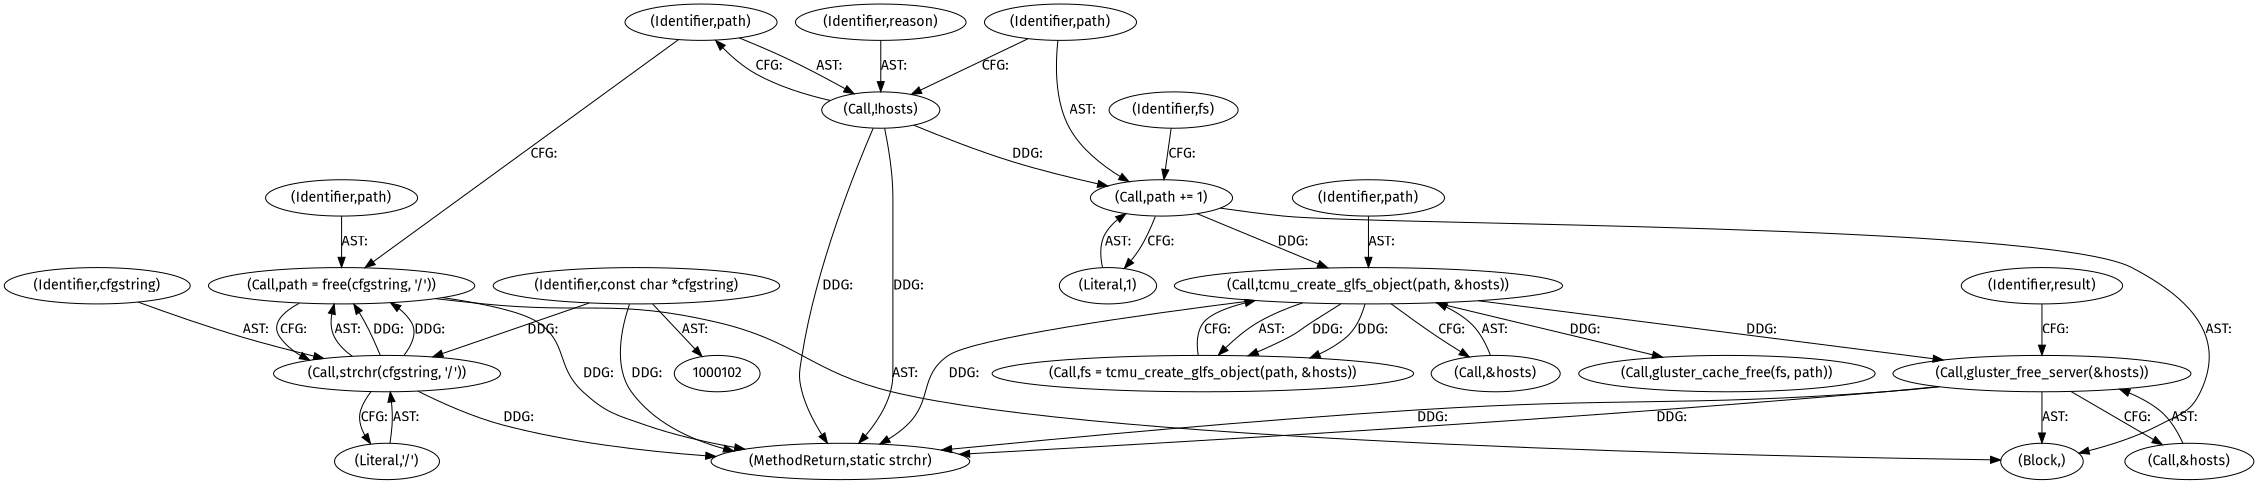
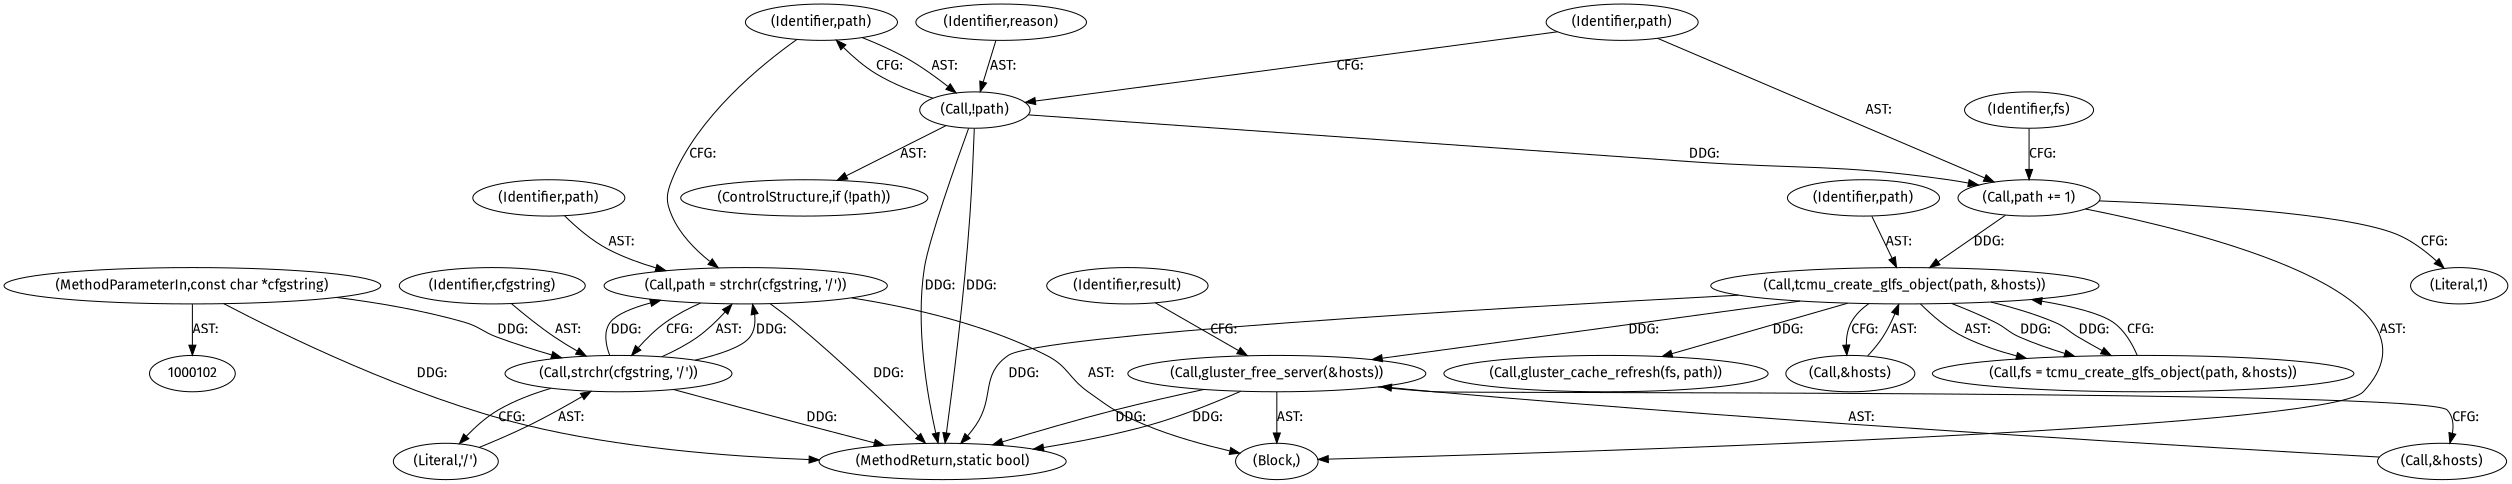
(881, 110) -> (975, 110)
none -> (804, 198)
(1102, 241) -> none
(342, 286) -> (746, 286)
(636, 286) -> (192, 286)
(1727, 374) -> (1606, 374)
(840, 461) -> (943, 461)
